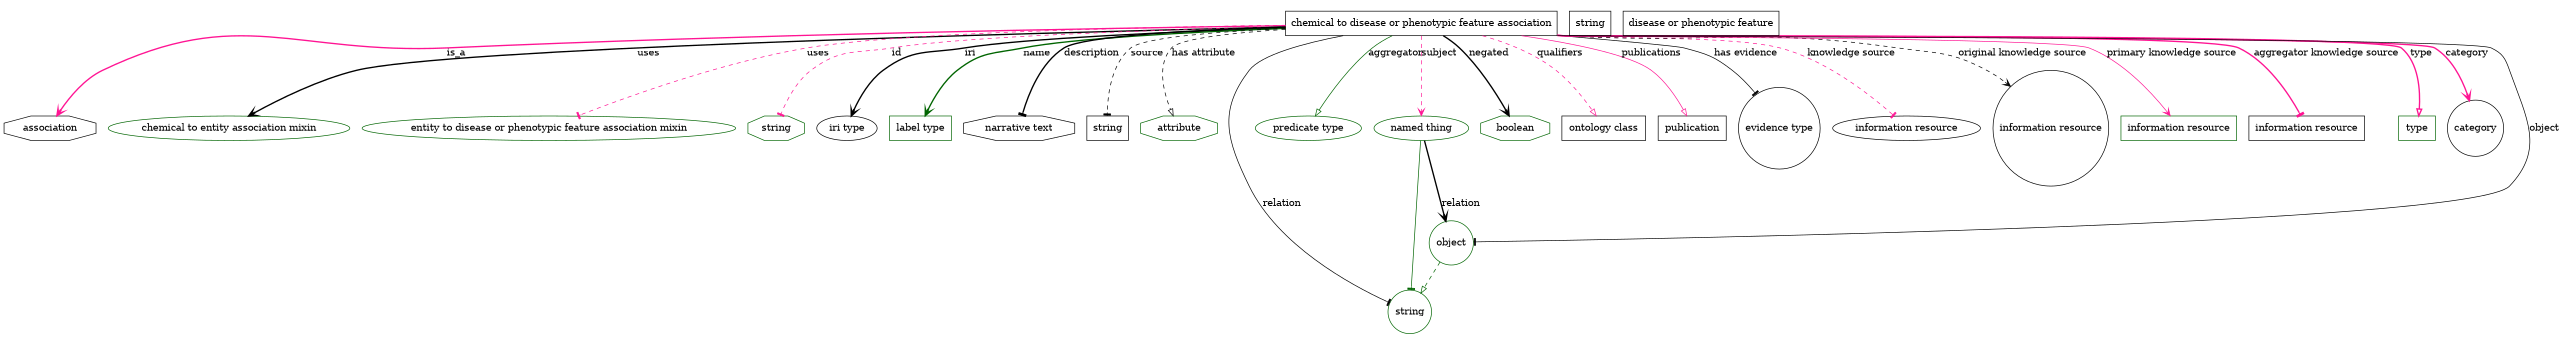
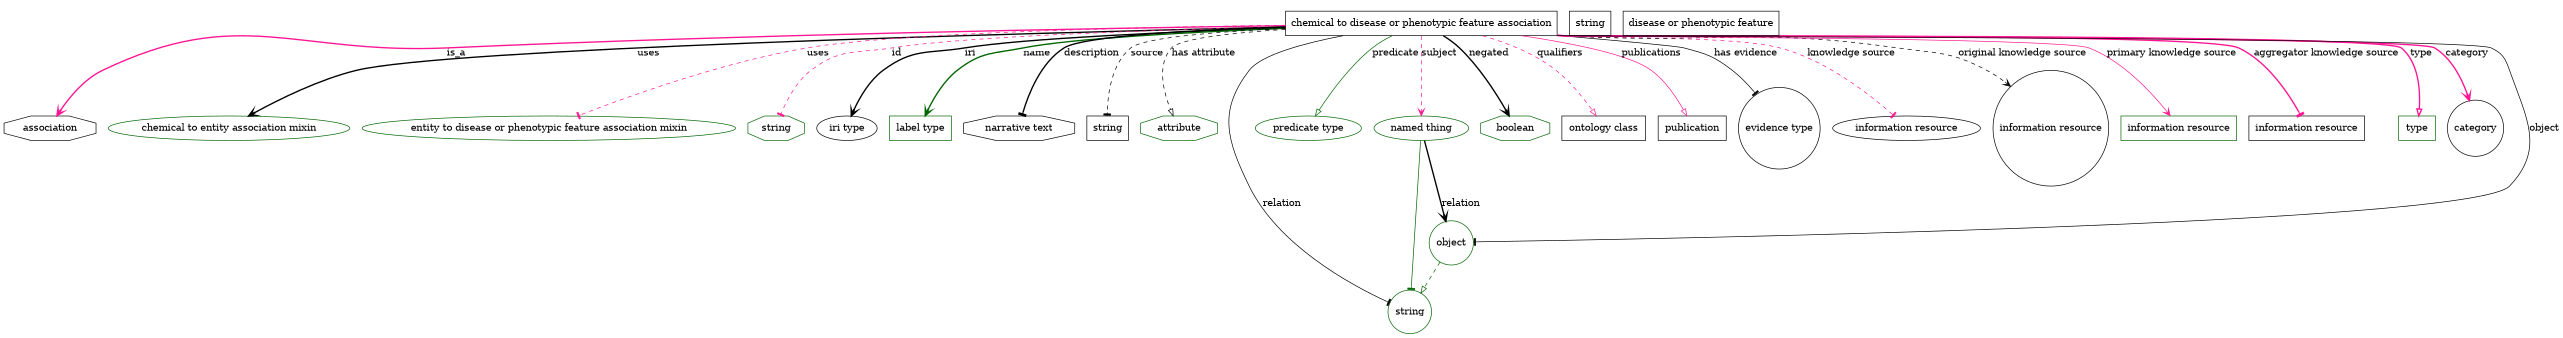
(1395, 53) -> (1395, 53)
